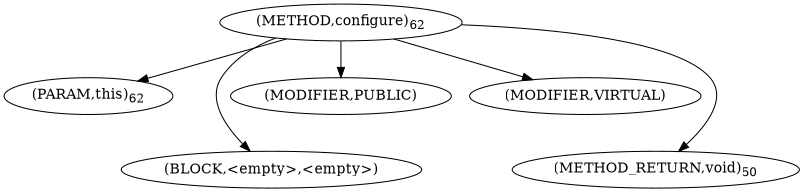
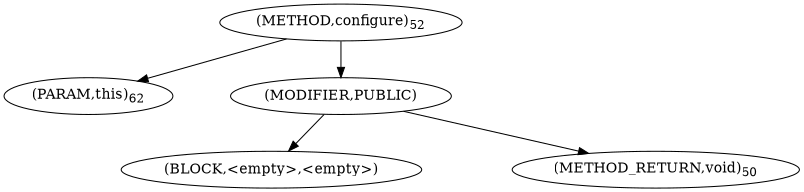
(418, 21) -> (418, 21)
(628, 43) -> (491, 131)
(220, 81) -> (310, 129)
(585, 96) -> none
